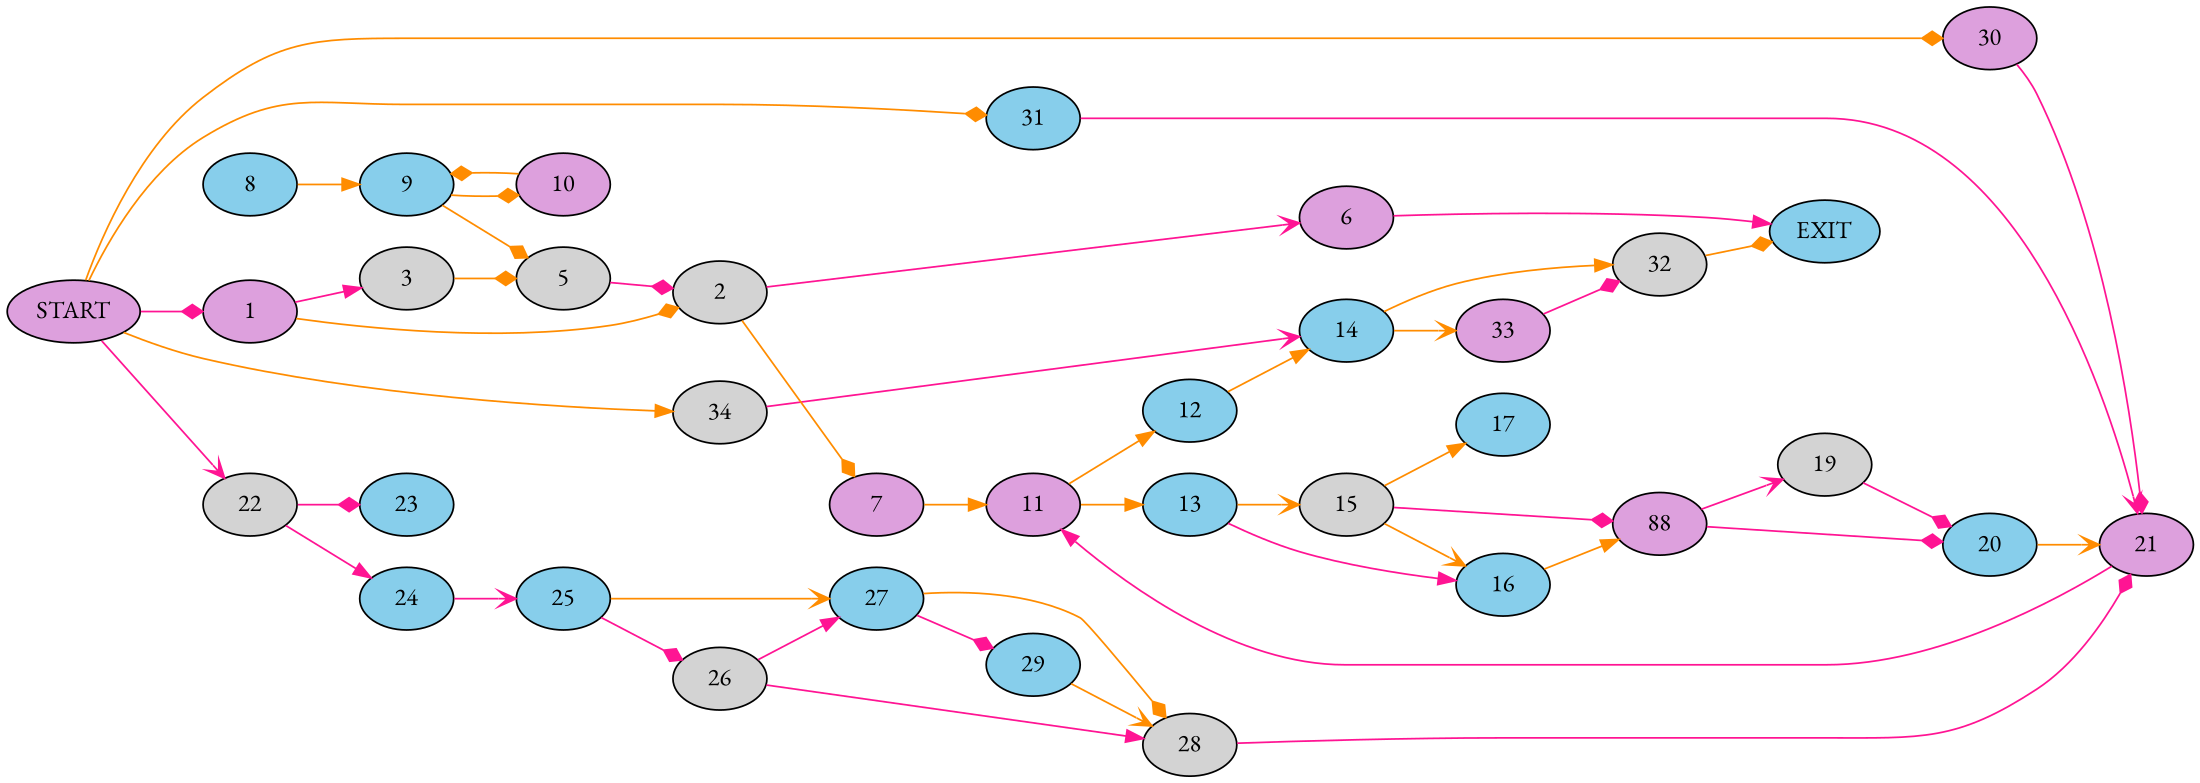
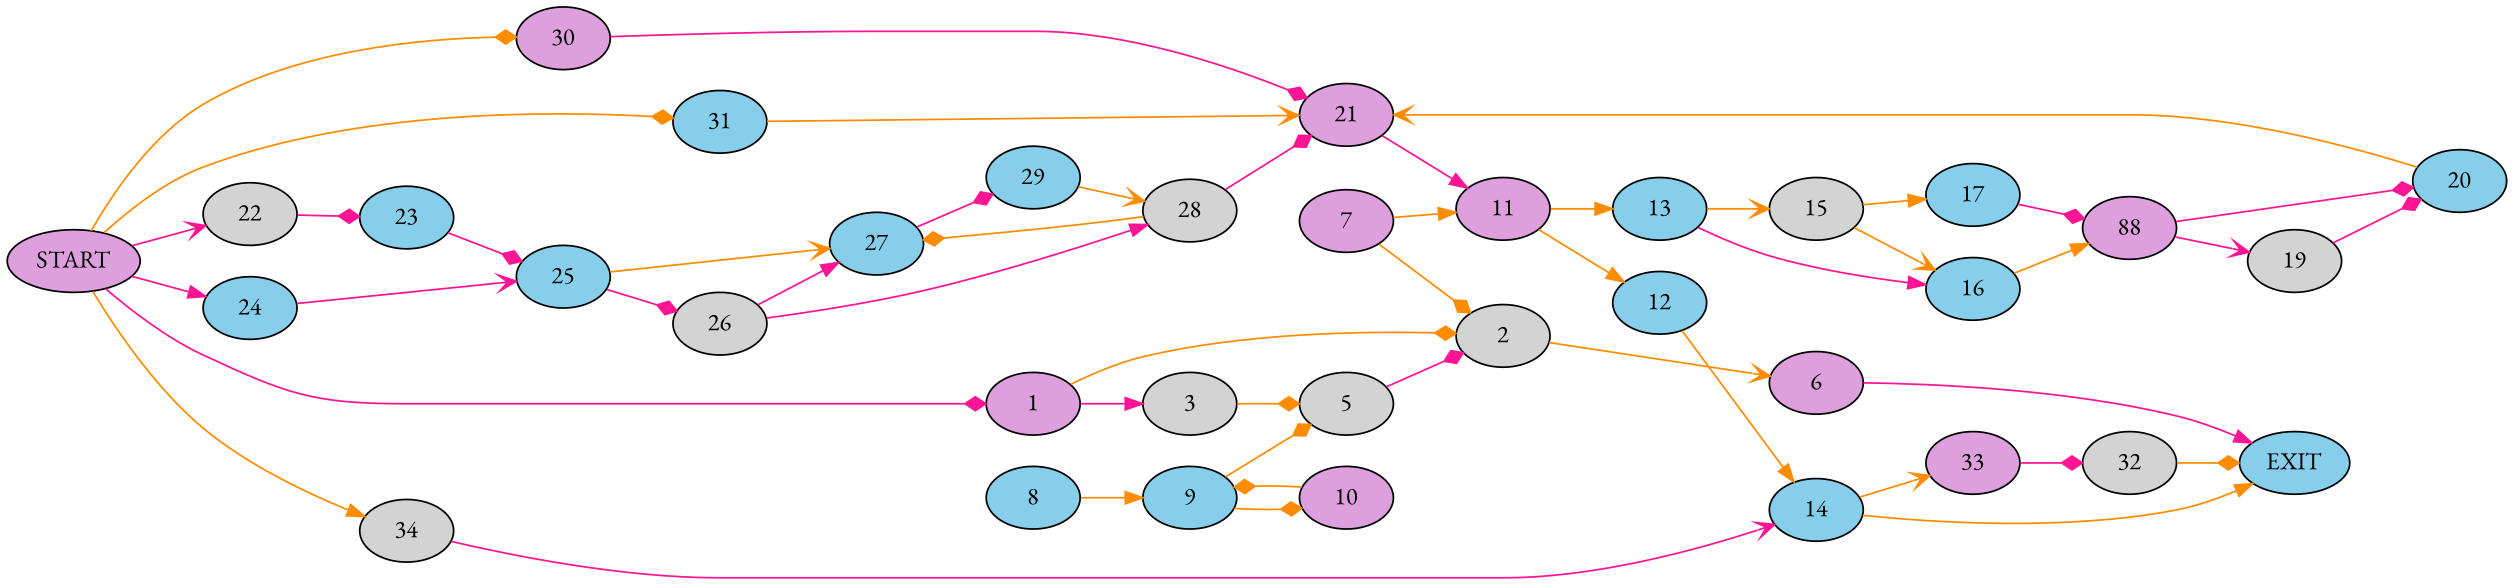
(1713, 118) -> (1024, 118)
none -> (475, 243)
(1024, 256) -> (1651, 358)
(1487, 277) -> (2051, 523)
(792, 390) -> (1416, 272)
(1493, 514) -> (2041, 209)
(321, 547) -> (160, 284)
(1057, 608) -> (1044, 228)
